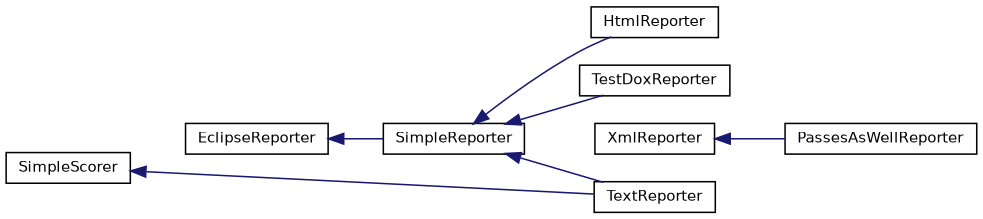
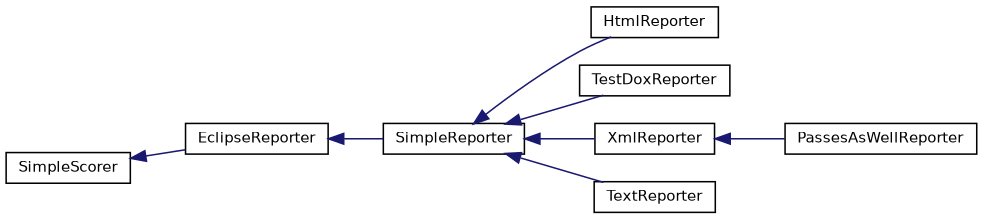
none -> (567, 139)
(370, 183) -> (166, 153)
